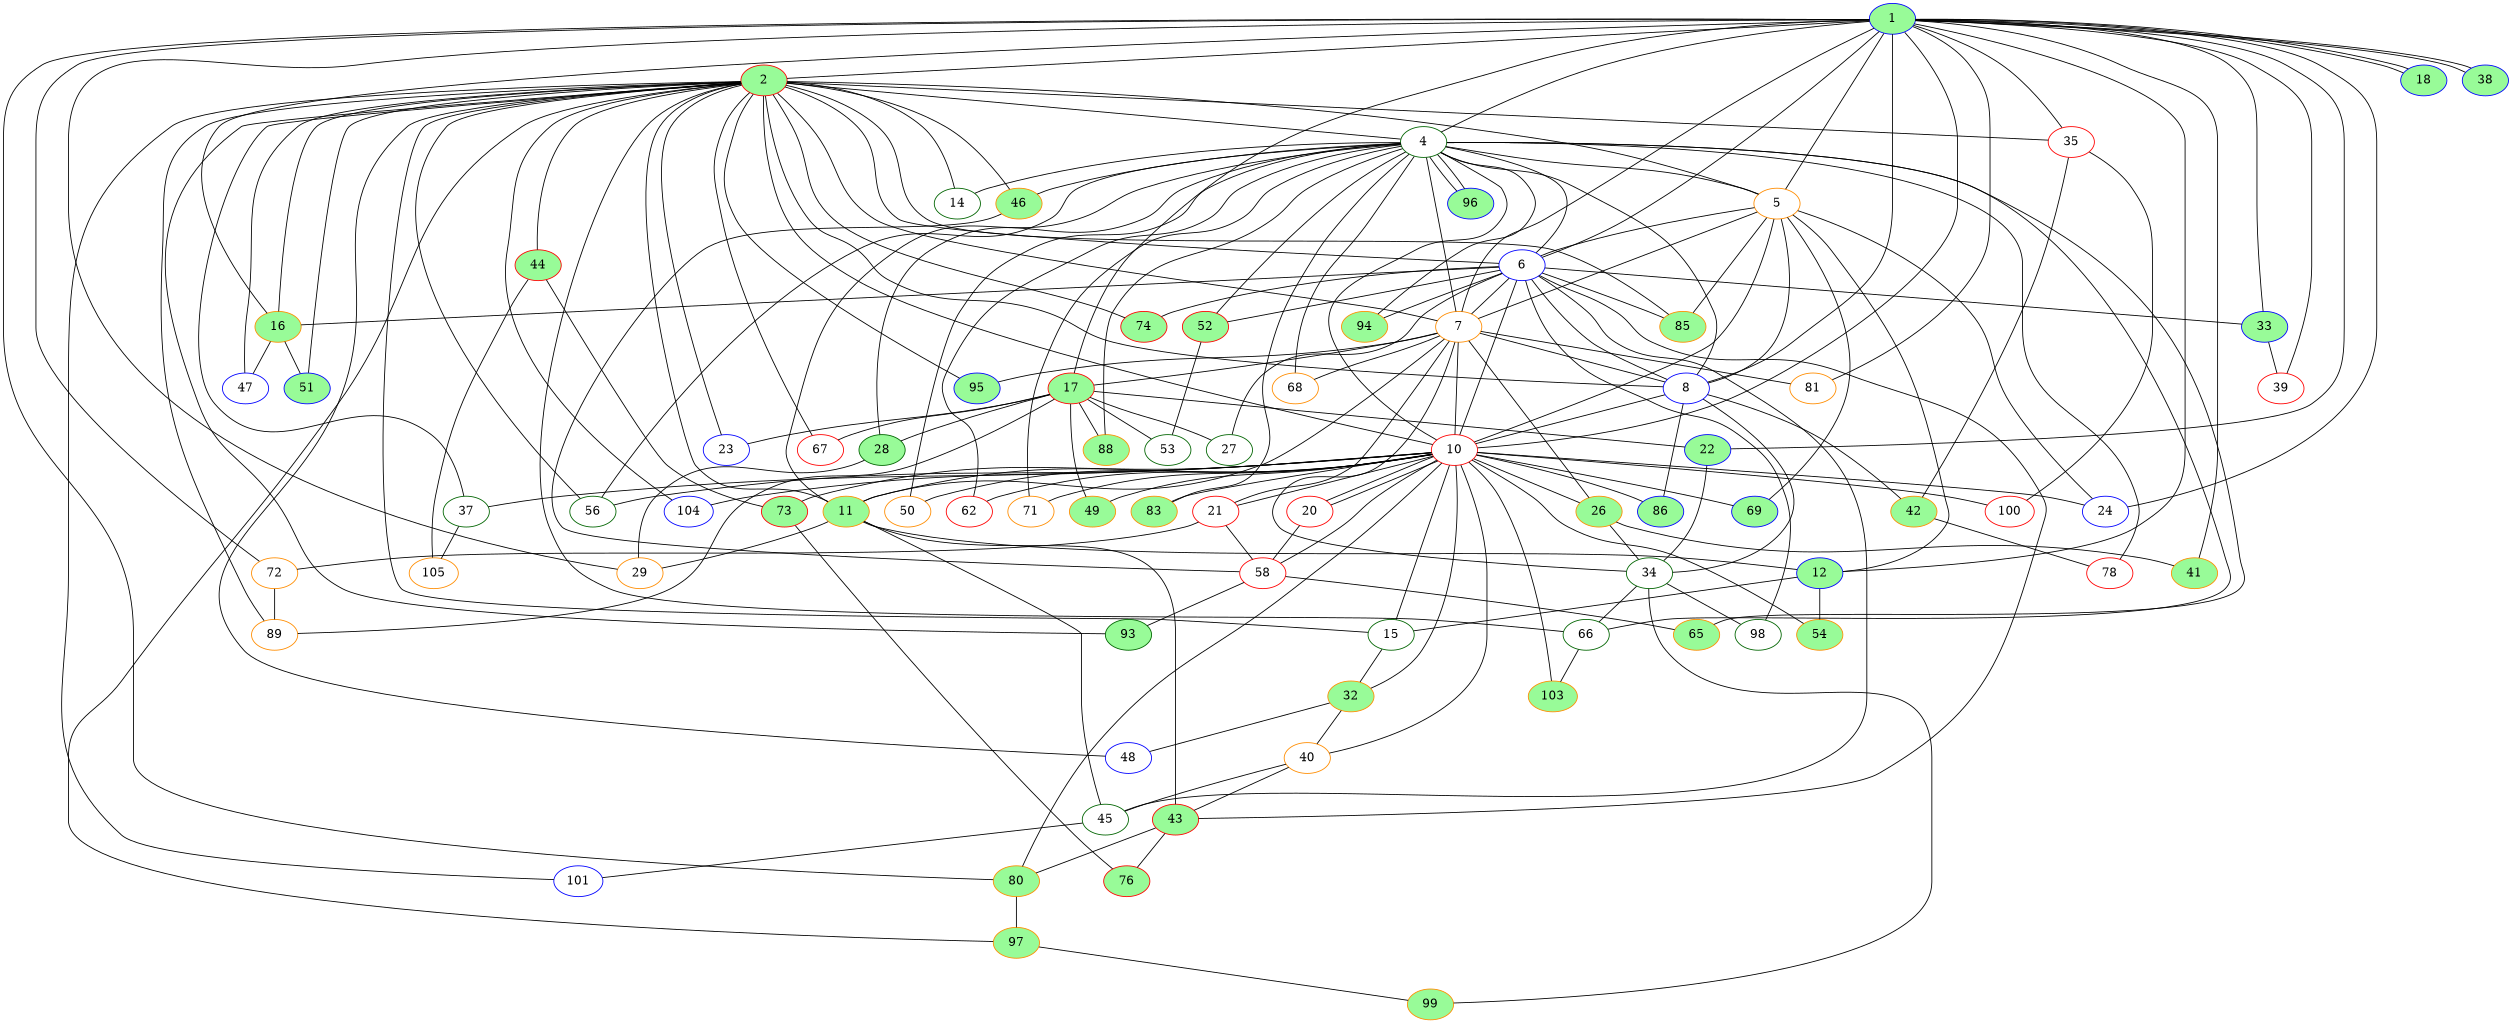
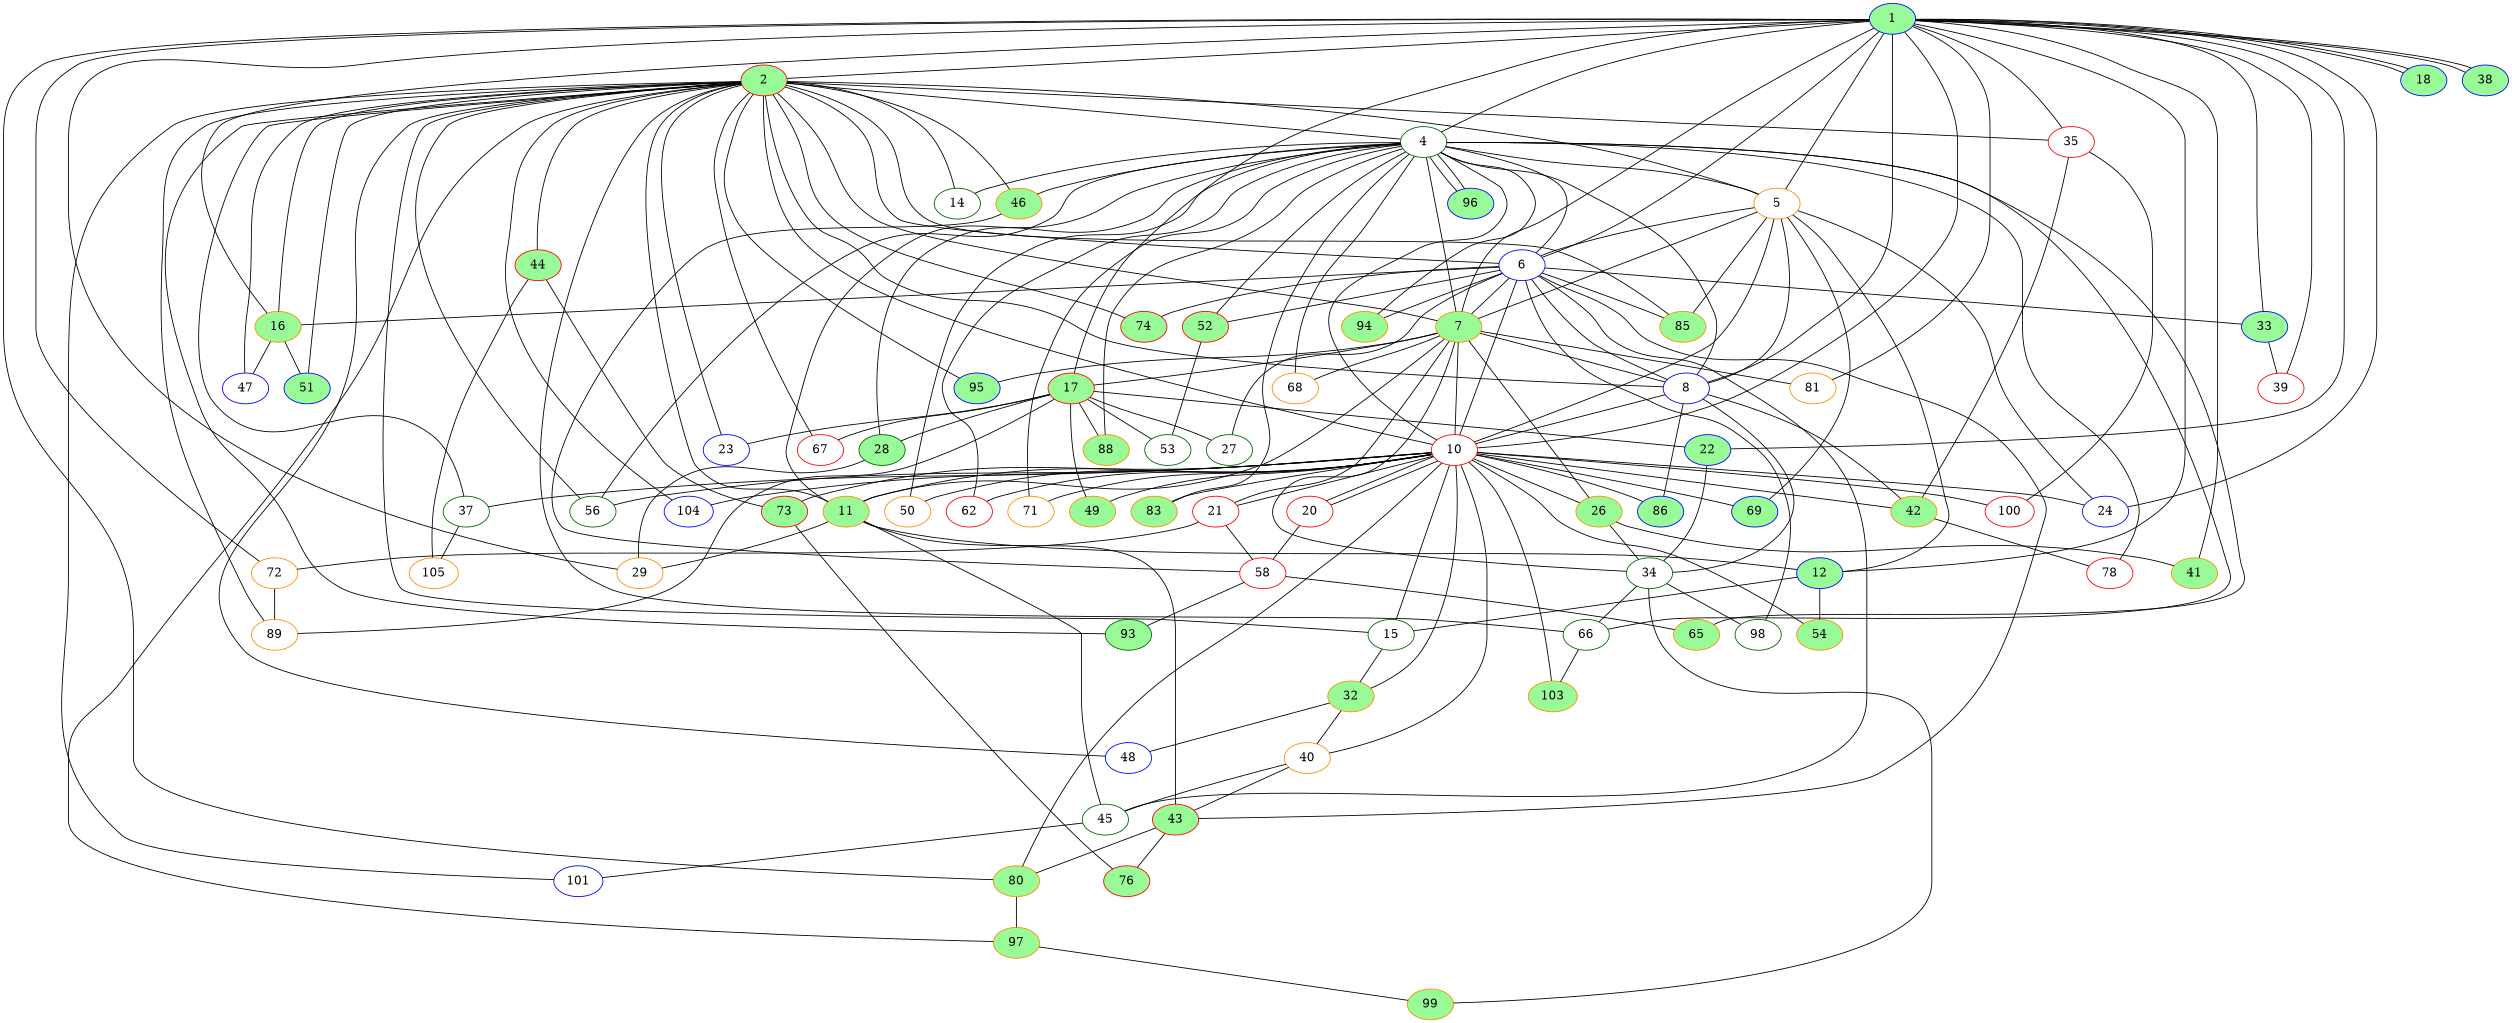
(1459, 327) -> (1459, 327)
(1359, 512) -> (1684, 481)
